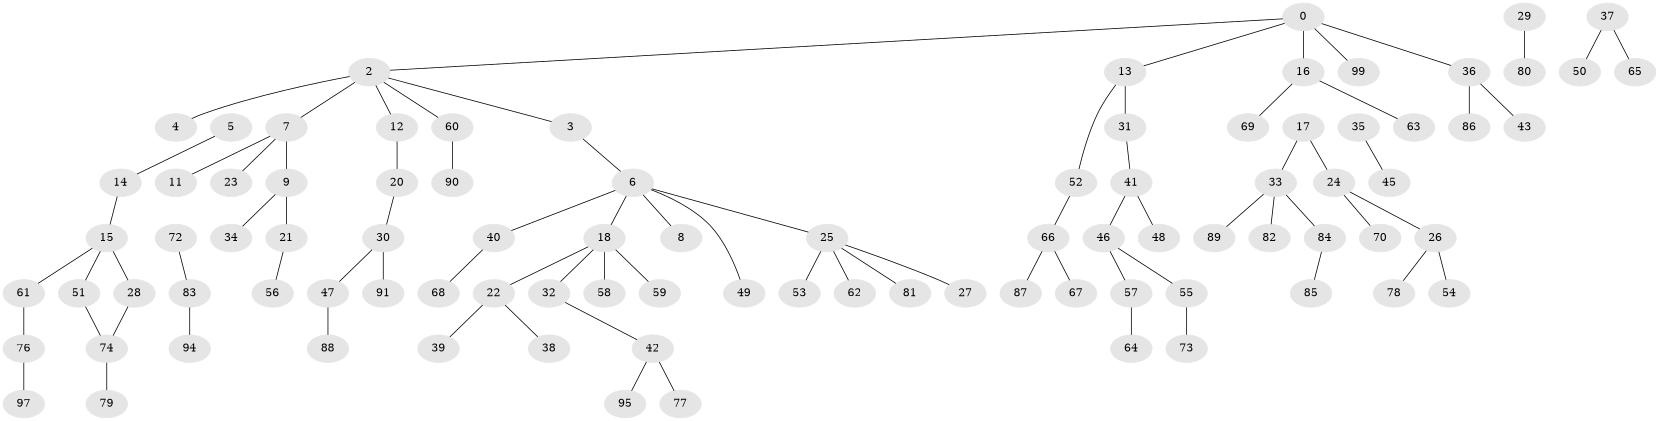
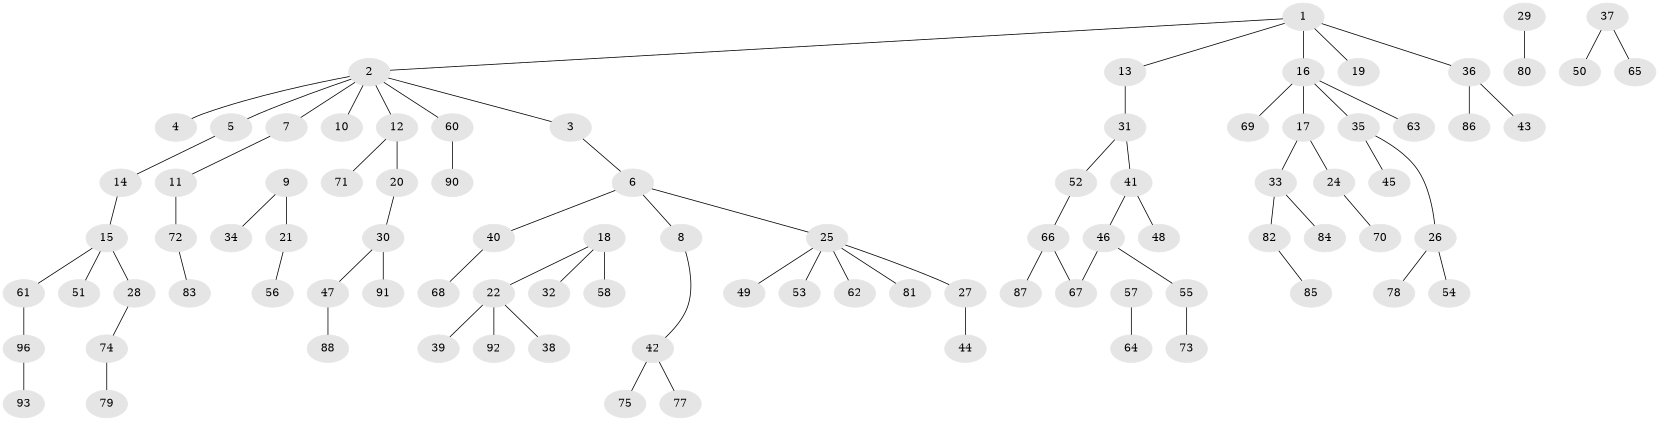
(1303, 17) -> (1303, 17)
(1359, 72) -> (1359, 72)
none -> (299, 98)
none -> (1303, 100)
none -> (1331, 100)
(1093, 125) -> (1101, 155)
none -> (342, 127)
(286, 155) -> none
(231, 183) -> none
none -> (342, 183)
(619, 210) -> none
(1385, 210) -> (1418, 171)
none -> (176, 211)
(708, 223) -> (786, 266)
(1214, 238) -> none
(1118, 266) -> (1090, 266)
(1318, 266) -> (1290, 266)
(660, 293) -> none
(93, 321) -> none
(601, 321) -> (690, 298)
(24, 349) -> (24, 349)
(190, 349) -> none
none -> (494, 349)
none -> (965, 349)
(24, 404) -> (24, 404)
(625, 404) -> (625, 404)
